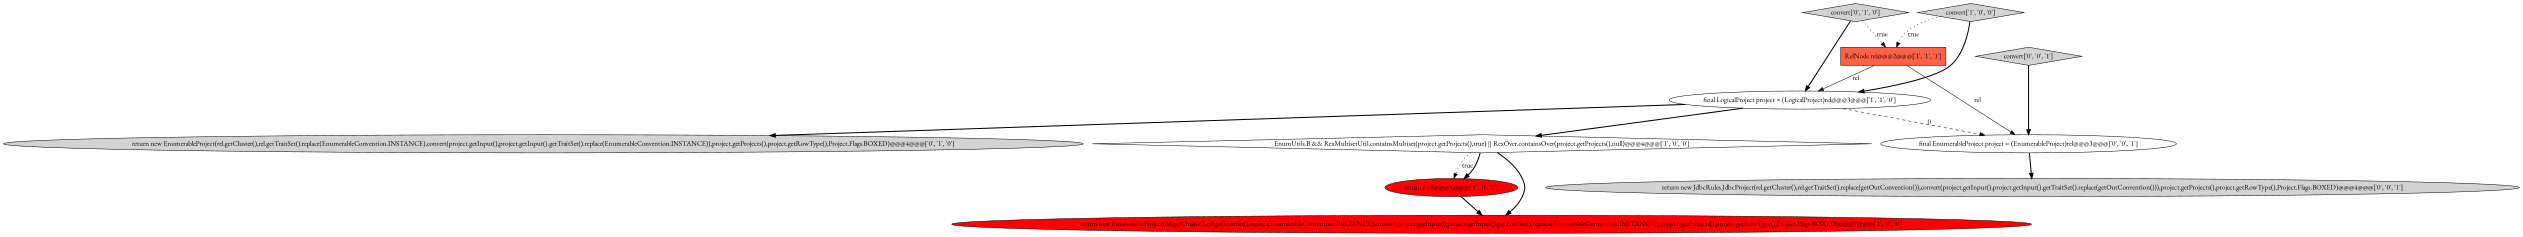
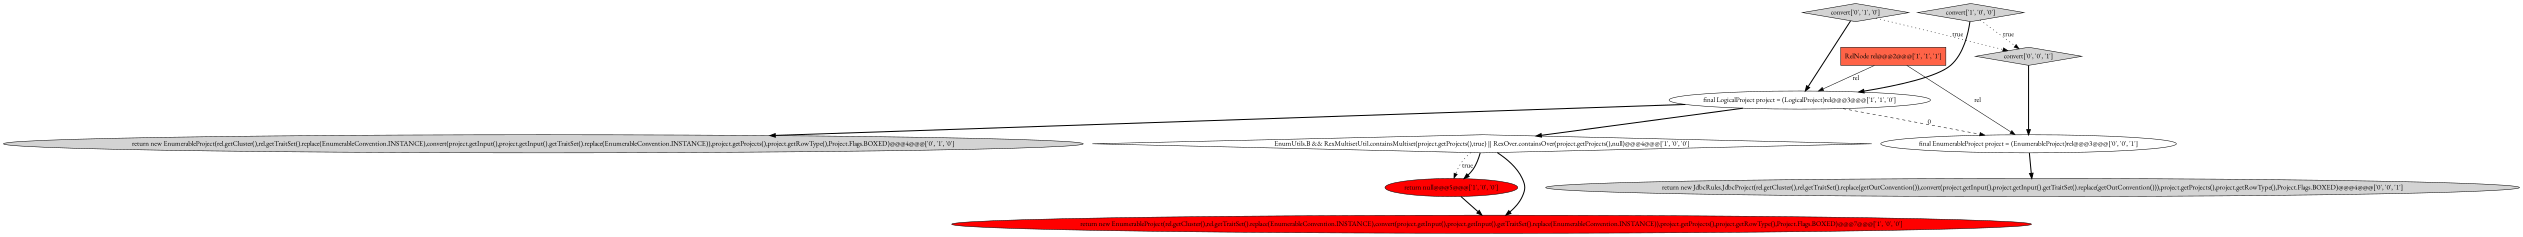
(1917, 25) -> (1998, 33)
(1872, 32) -> (1940, 34)
